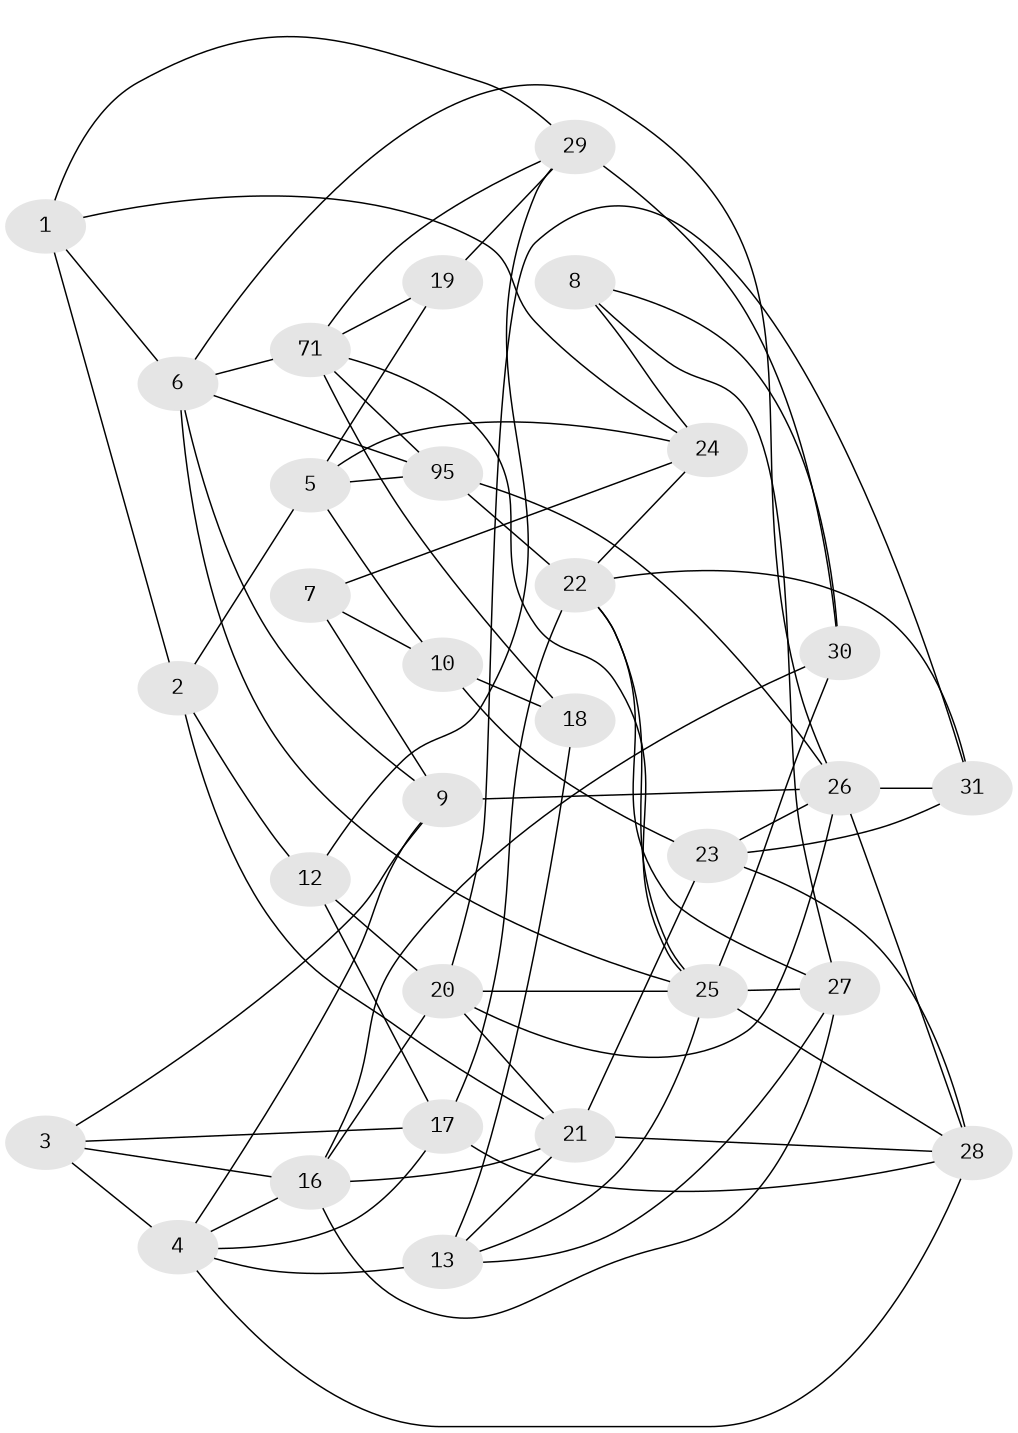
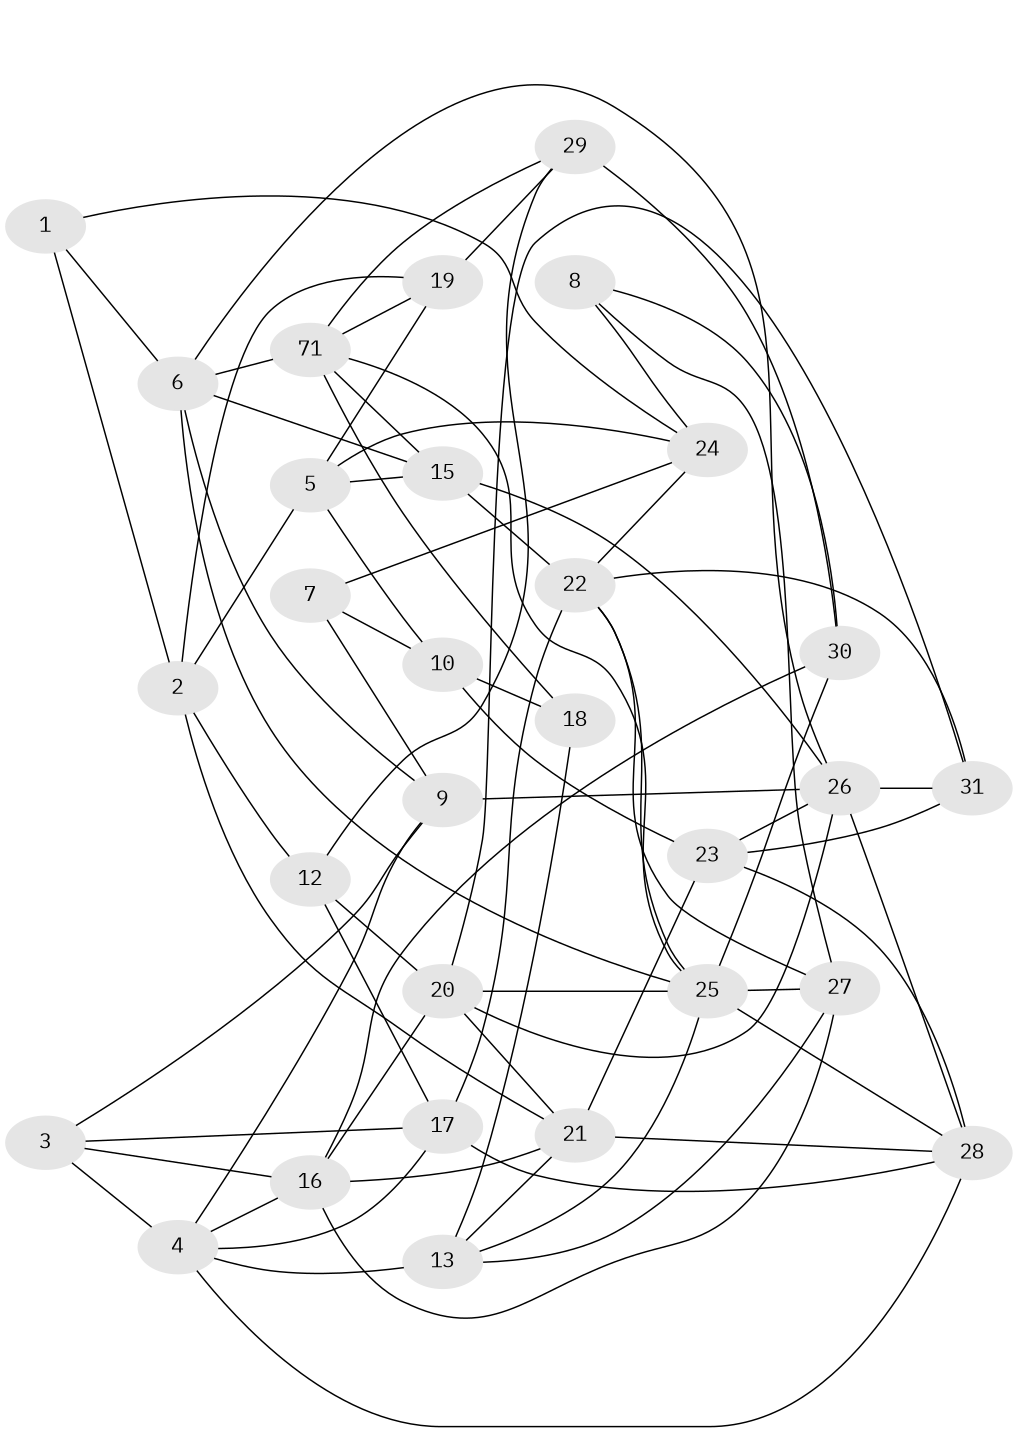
(276, 38) -> none
none -> (225, 412)
(443, 474) -> (443, 474)
